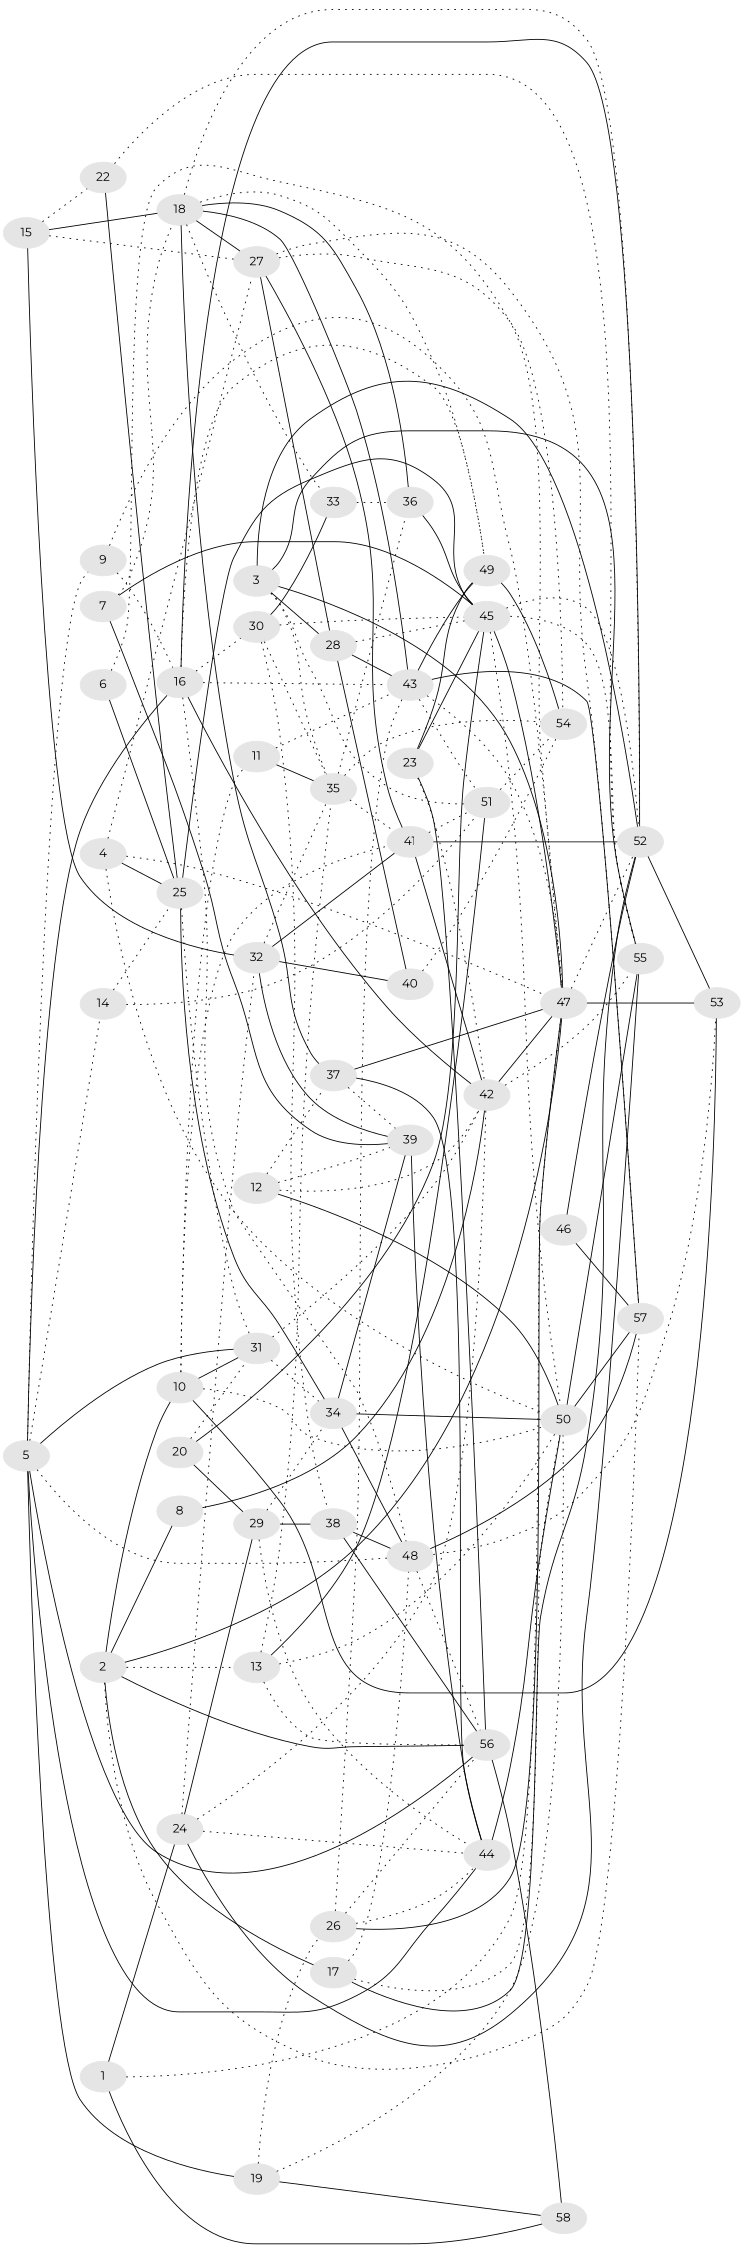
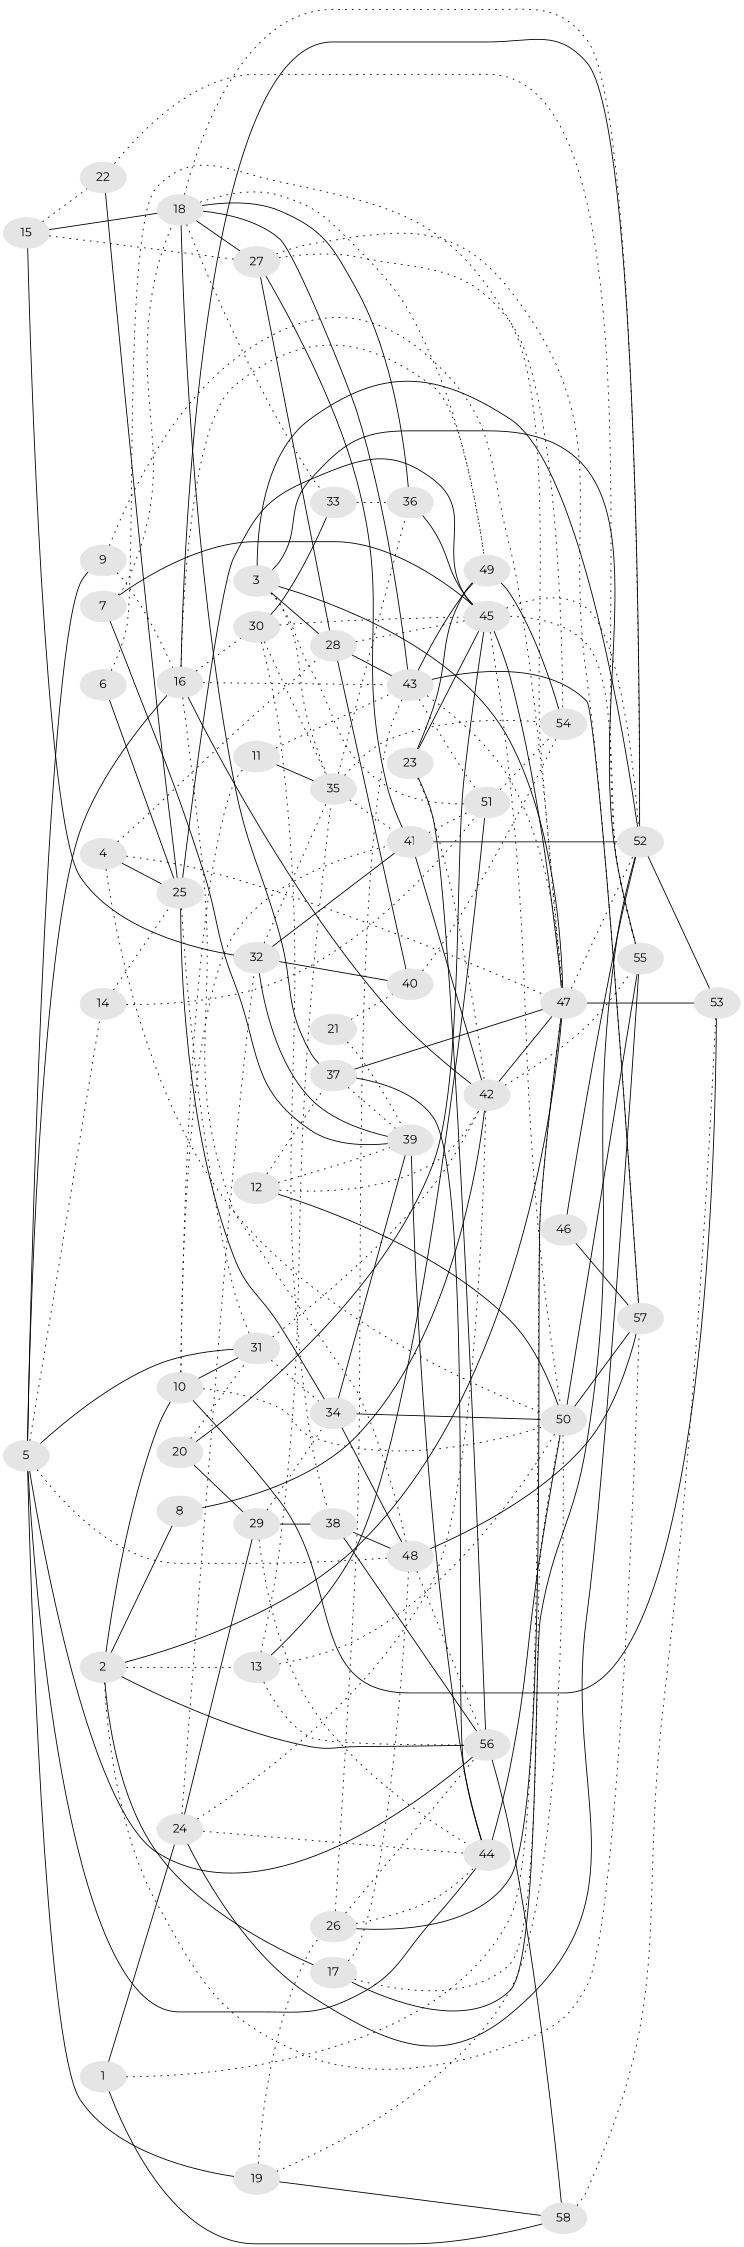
(176, 572) -> (222, 744)
(41, 1004) -> (41, 1004)
none -> (333, 1029)
(662, 1347) -> (673, 1618)
